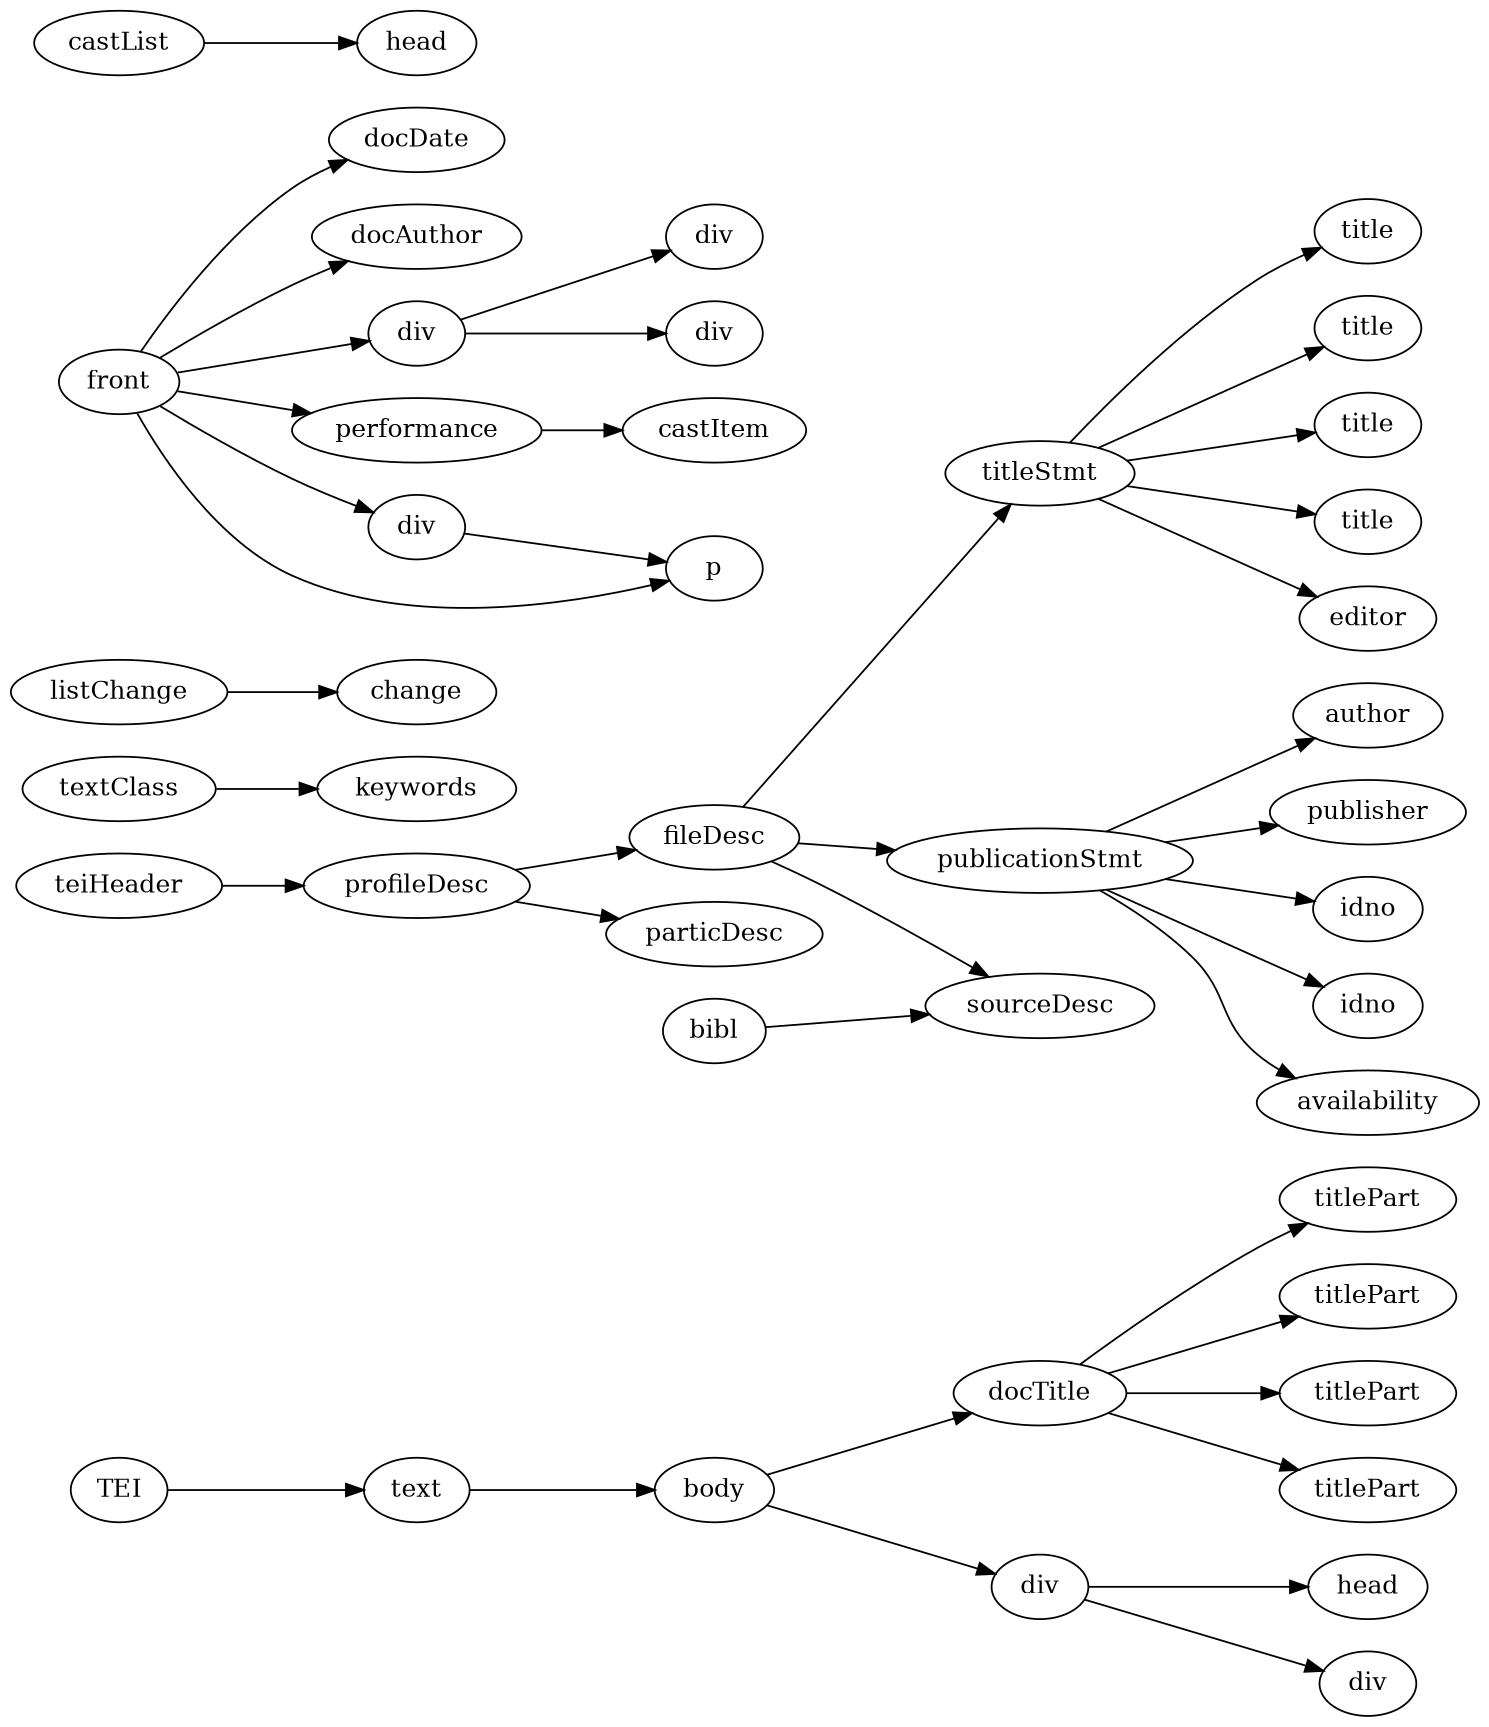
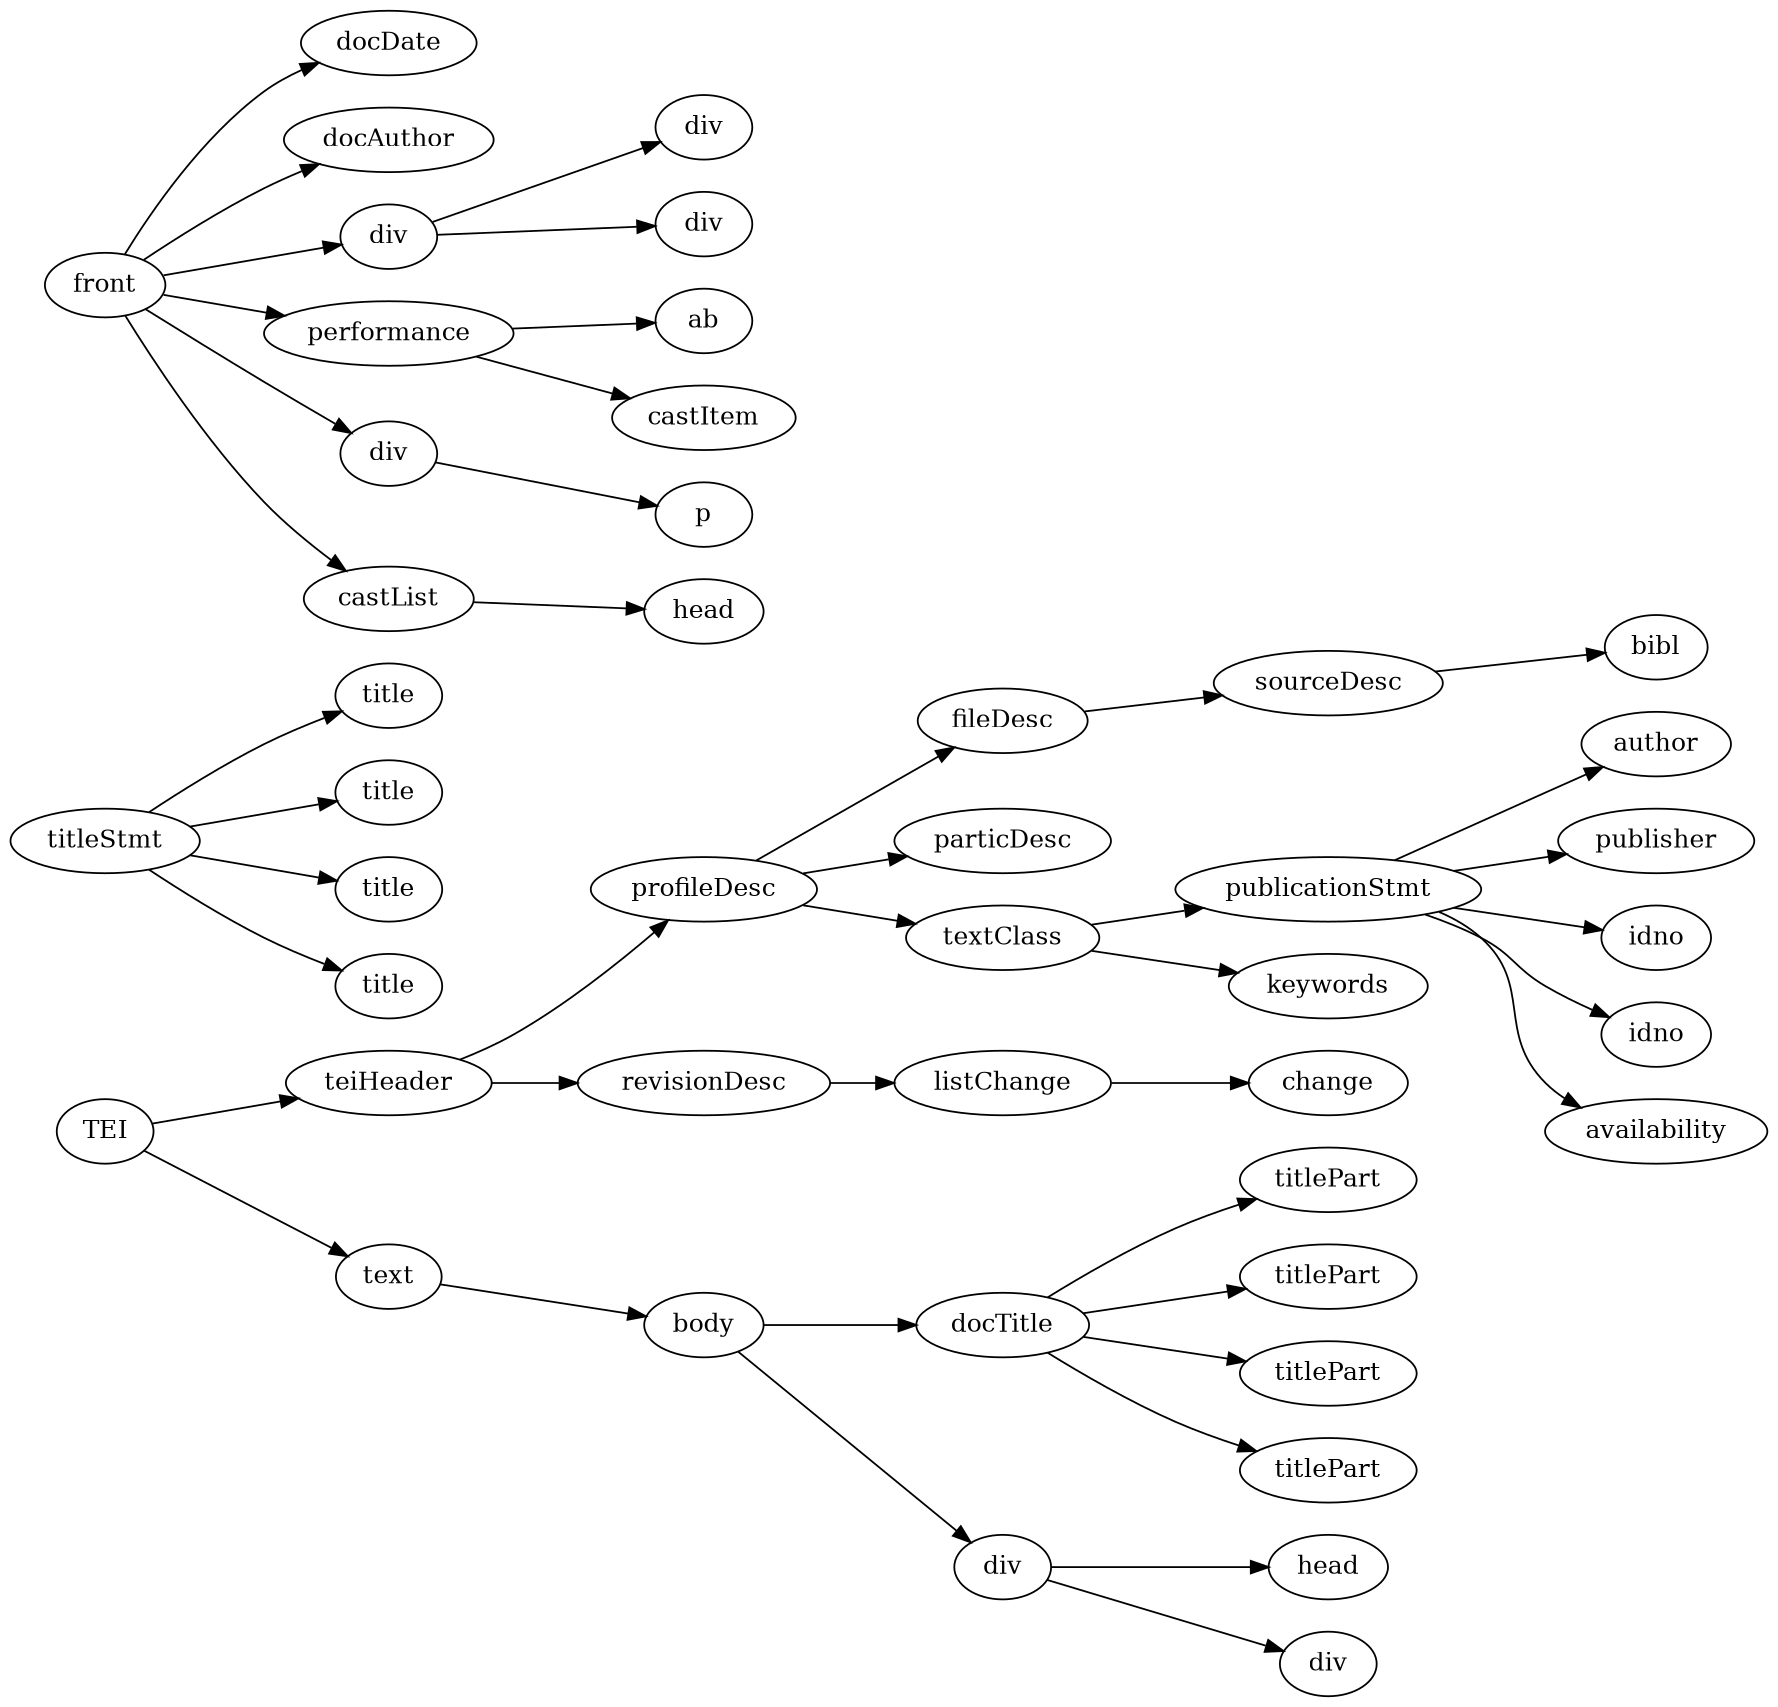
none -> (704, 321)
(358, 596) -> (217, 448)
(1368, 619) -> none
(871, 662) -> none
(838, 846) -> (1138, 918)
none -> (850, 913)
(838, 1021) -> (1511, 663)
none -> (704, 1083)
none -> (216, 1112)
